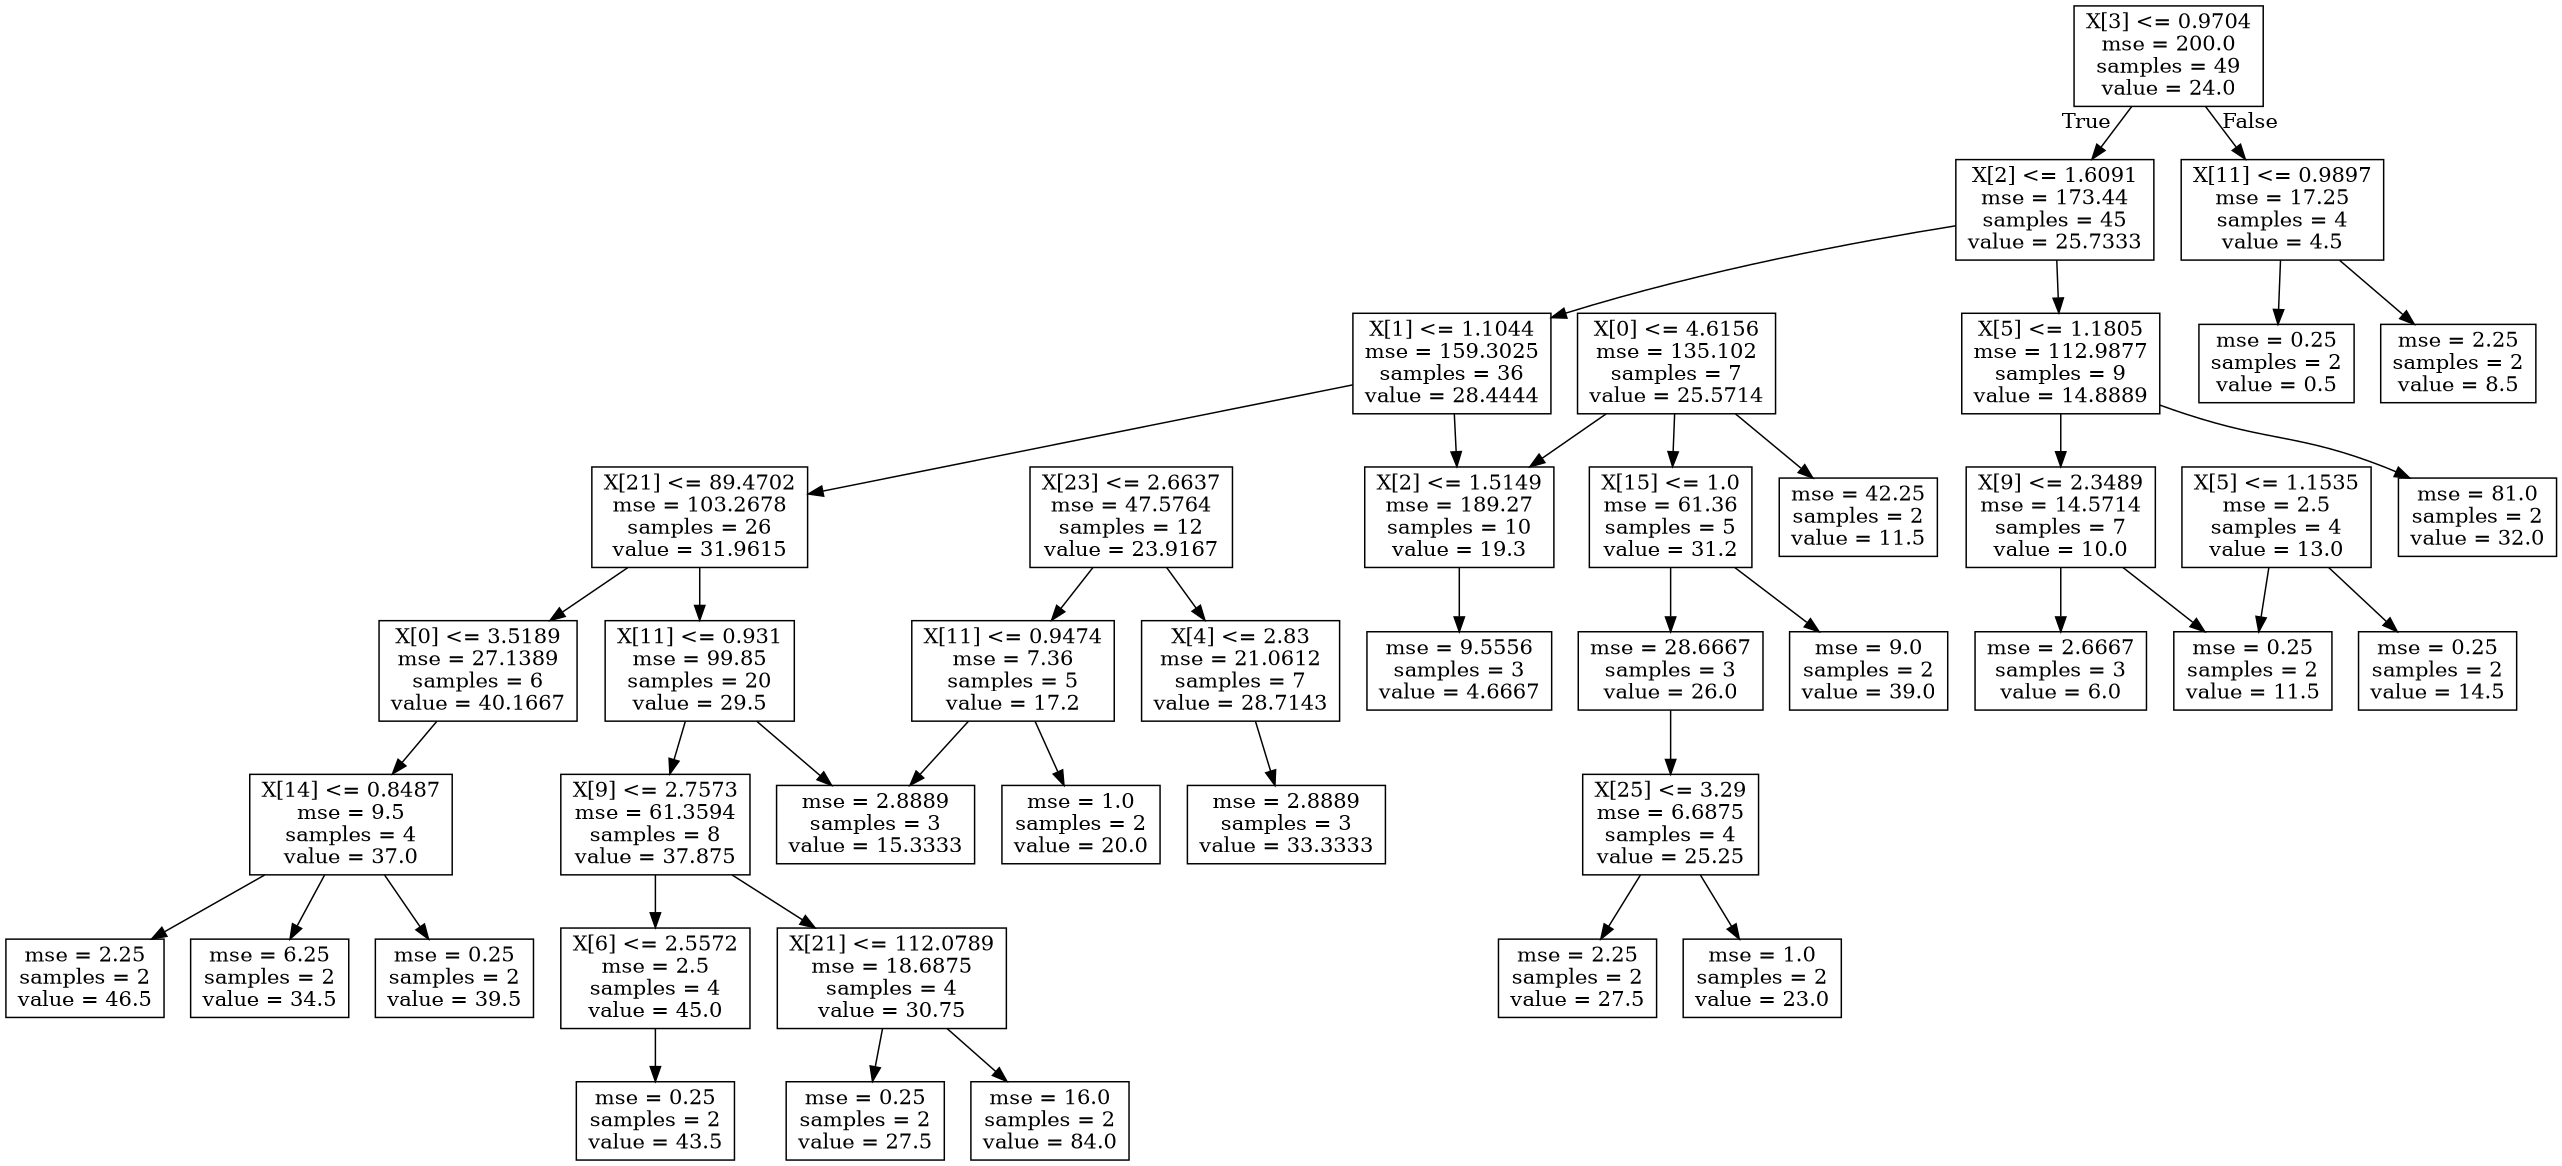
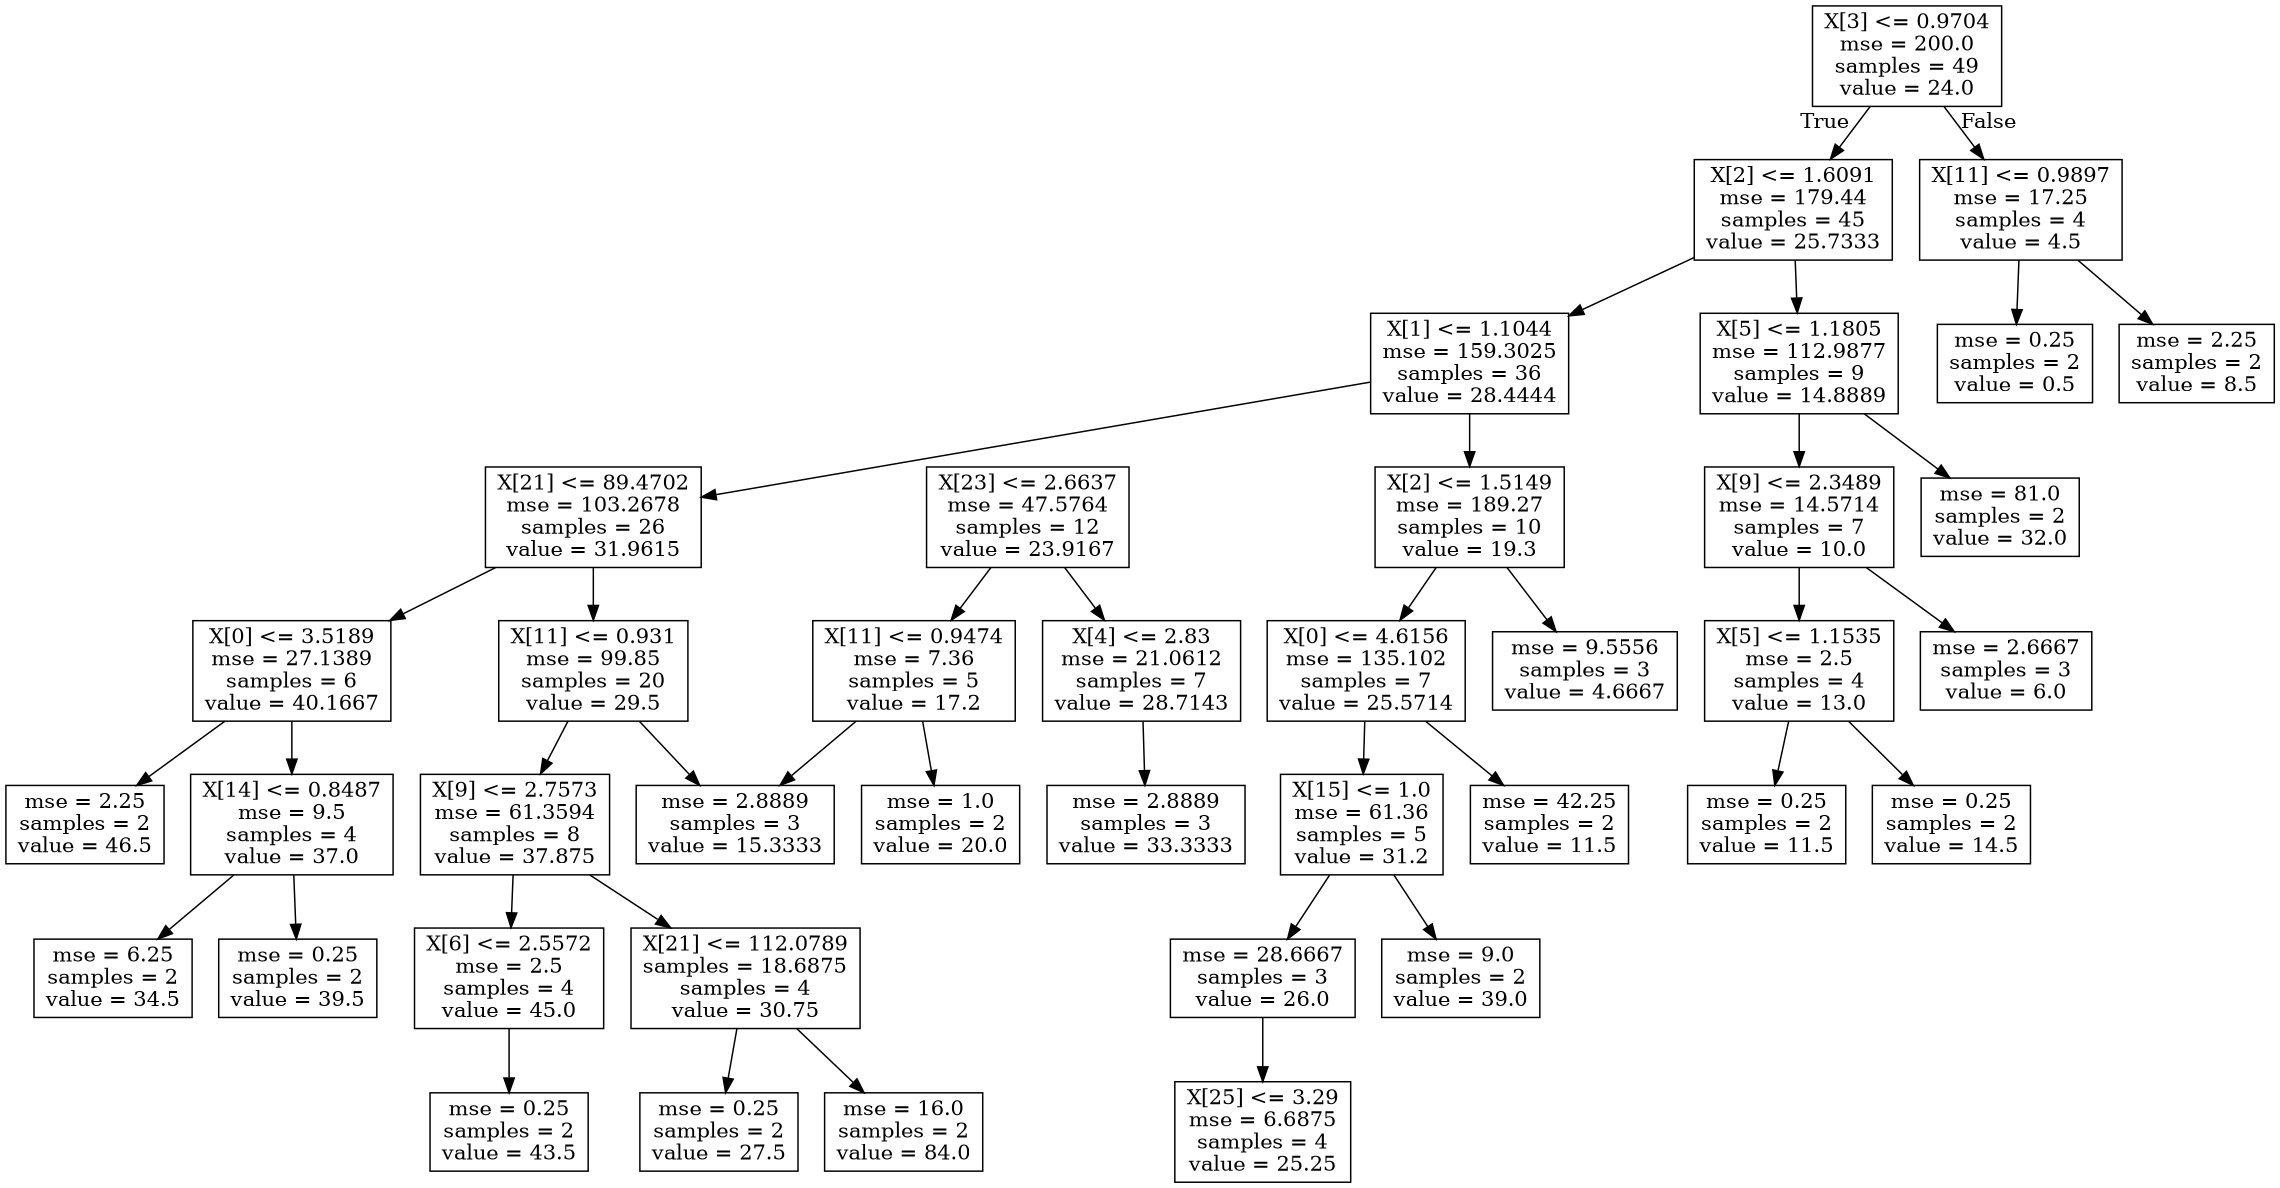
(2055, 210) -> (1793, 210)
(1574, 436) -> (1422, 588)
(2158, 595) -> (1799, 586)
(215, 903) -> (187, 749)
(892, 978) -> (746, 978)
(1578, 978) -> none
(1762, 978) -> none
